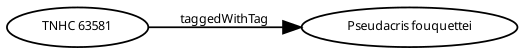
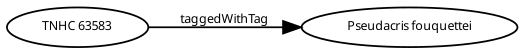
(78, 27) -> (78, 27)
